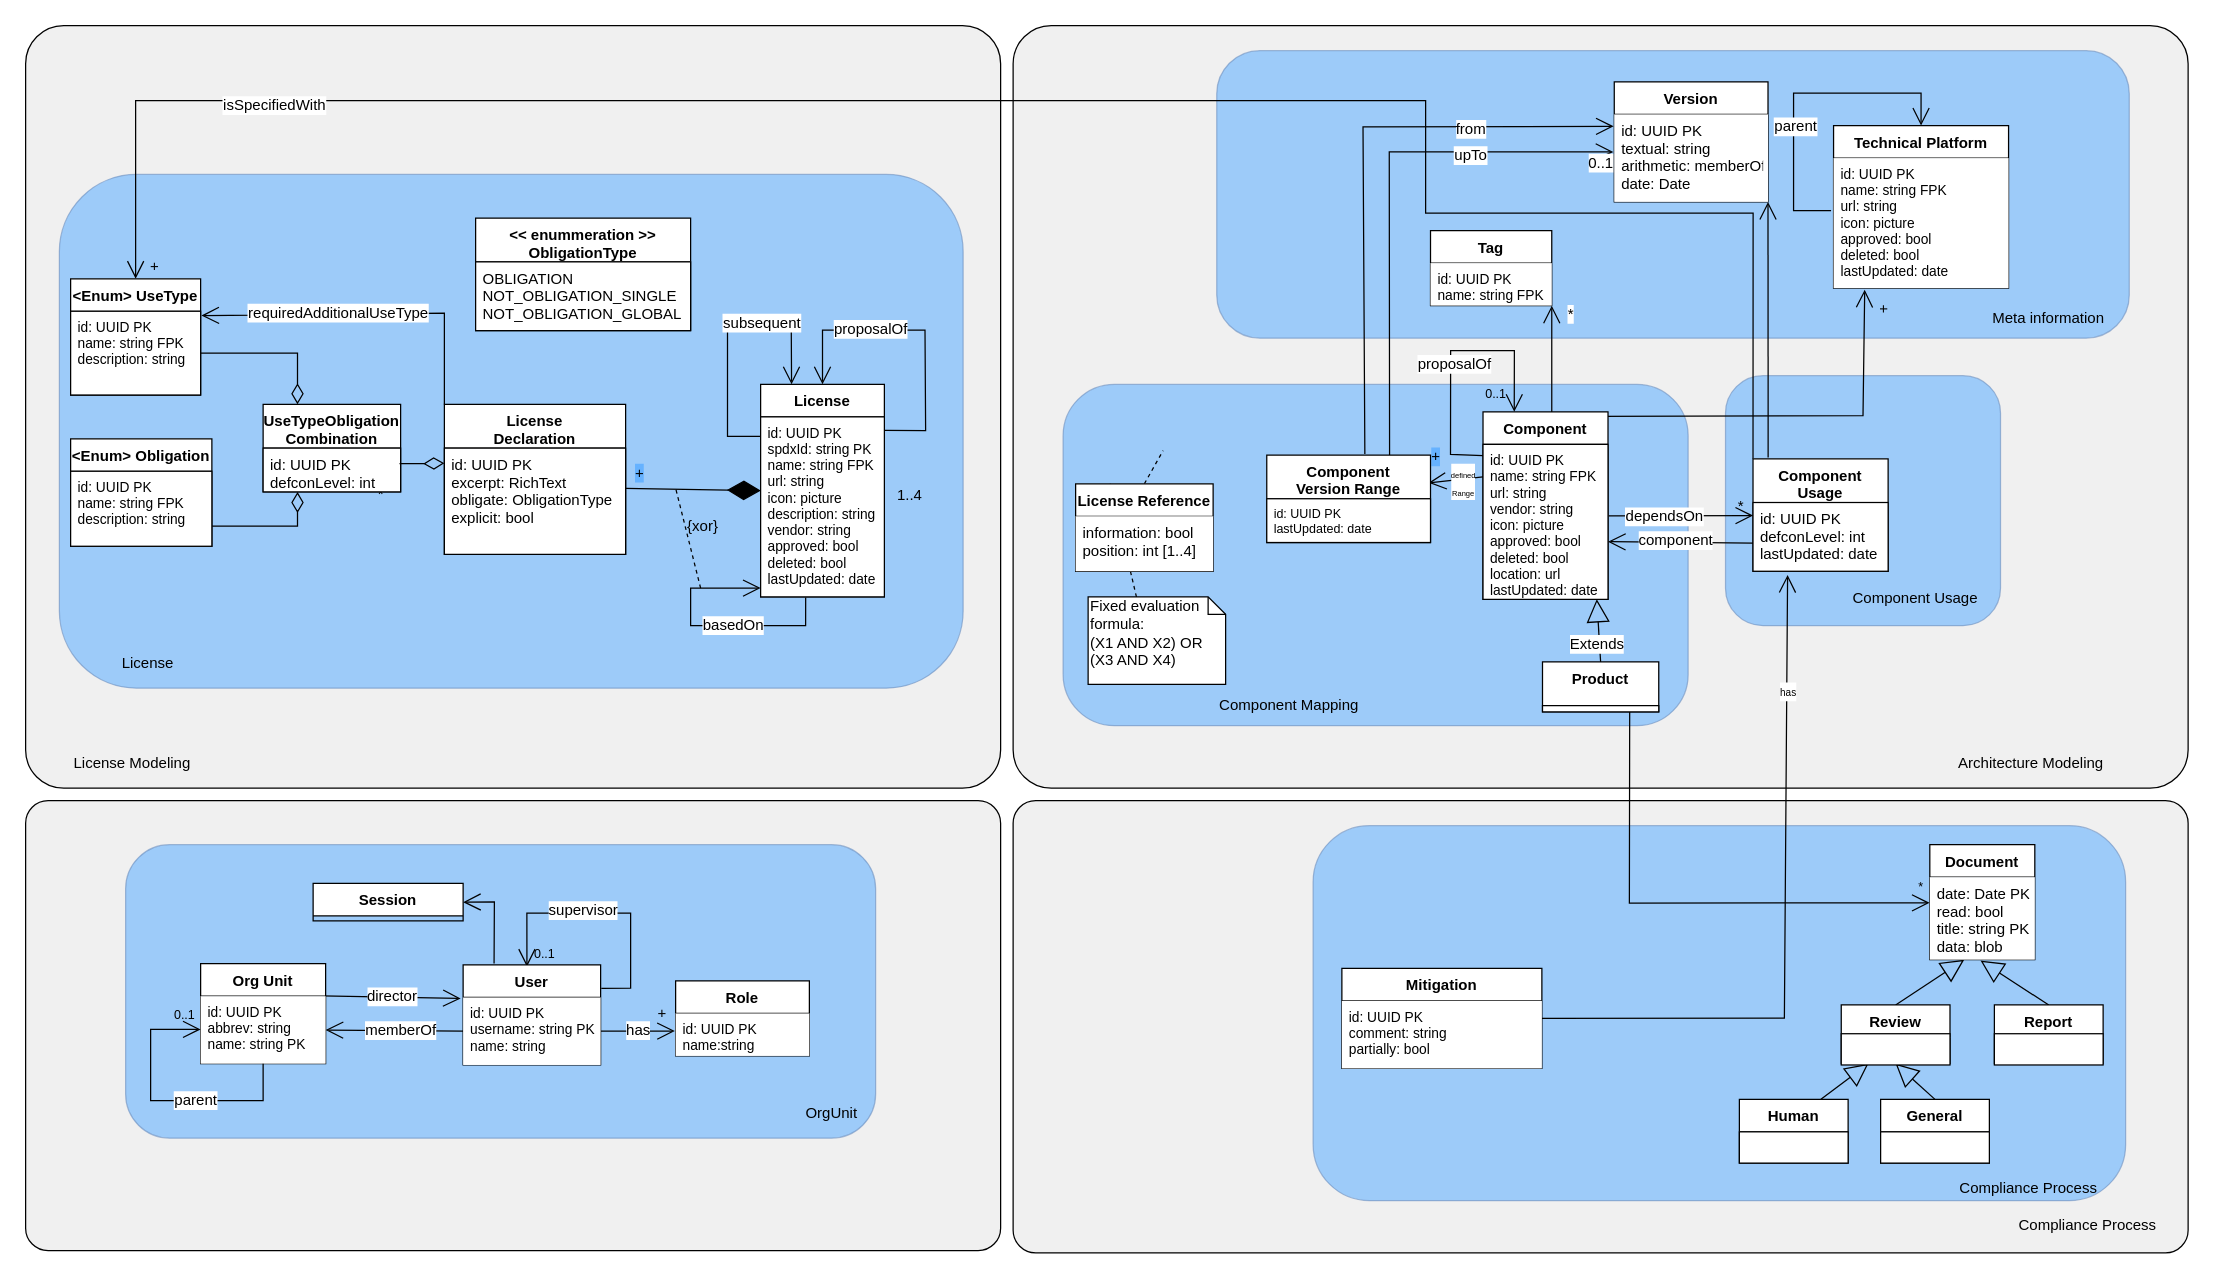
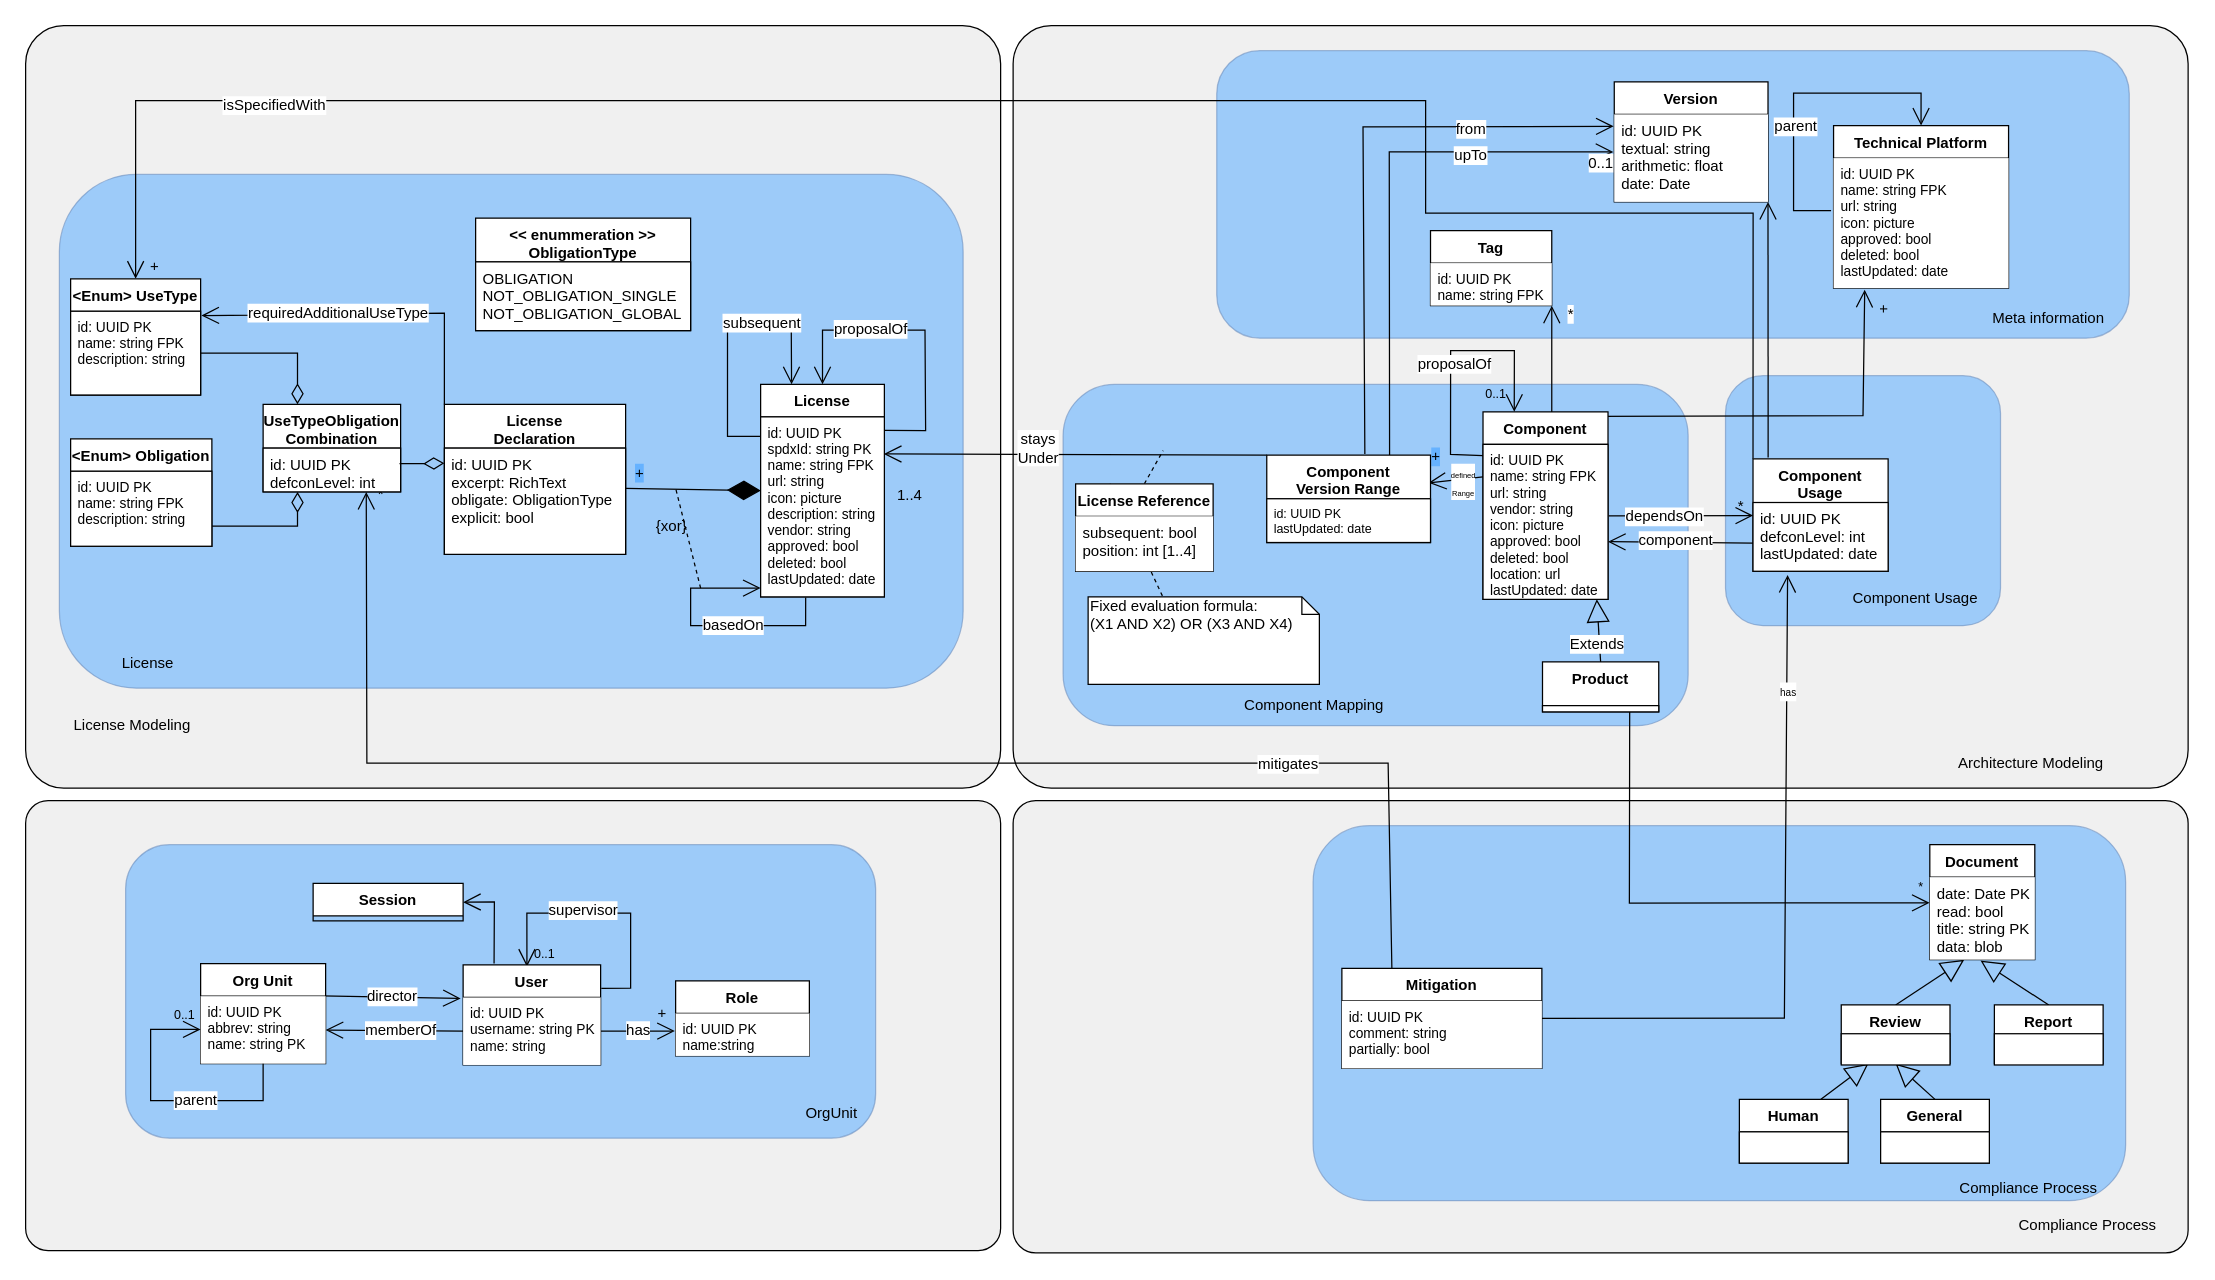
(1660, 131) -> (1660, 131)
none -> (1077, 454)
(703, 527) -> (672, 527)
(1144, 533) -> (1144, 533)
(1157, 641) -> (1204, 641)
(1289, 706) -> (1314, 706)
(132, 763) -> (132, 726)
none -> (846, 763)
